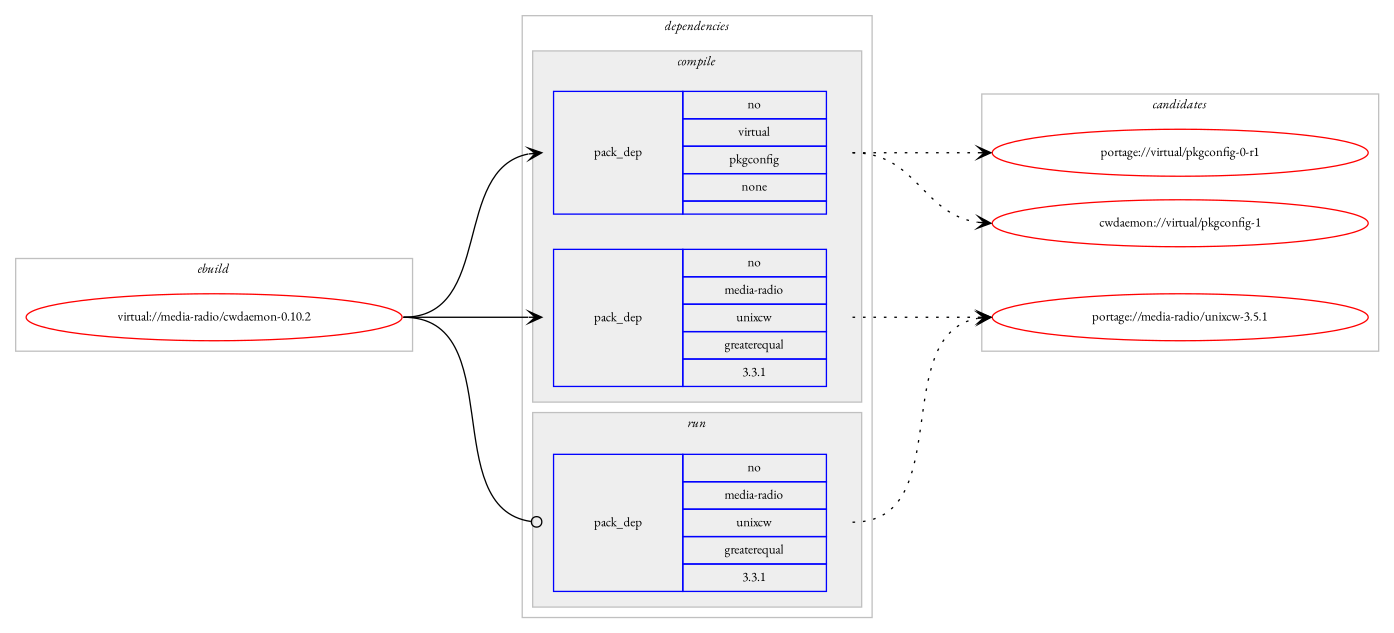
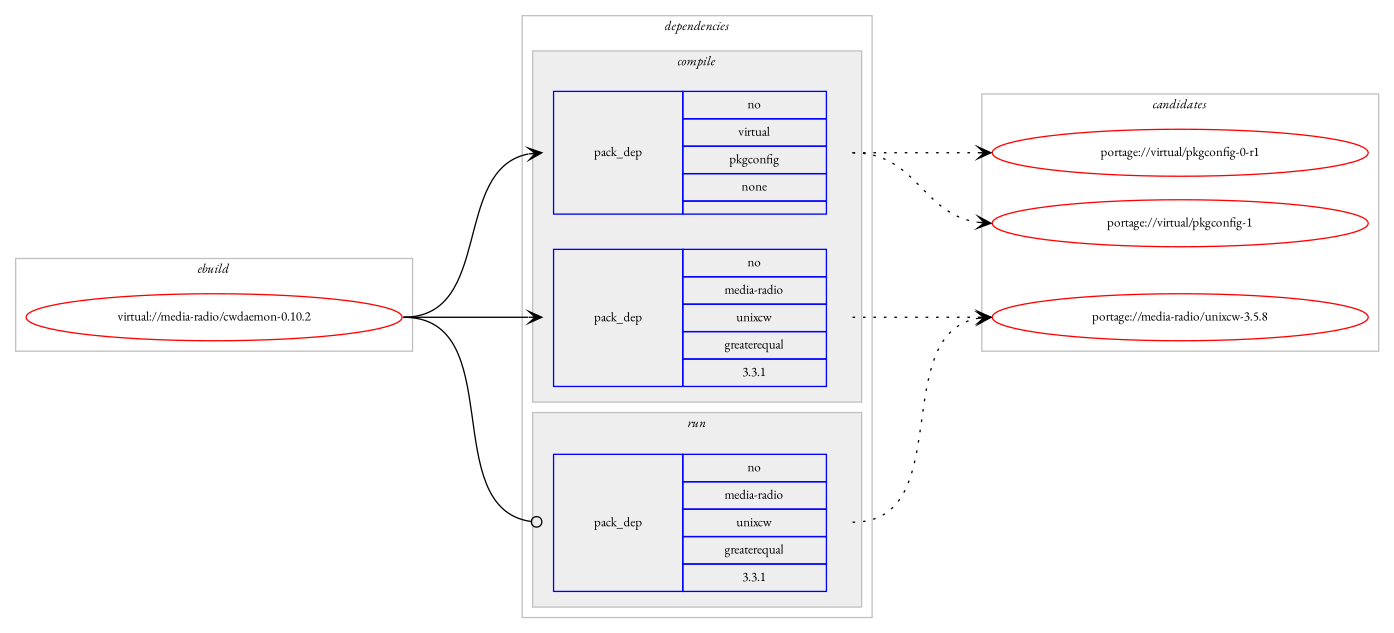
(1180, 223) -> (1180, 223)
(1180, 317) -> (1180, 317)
